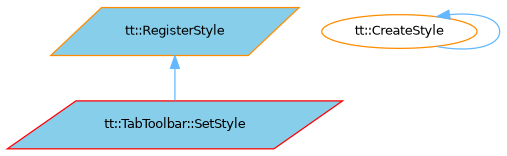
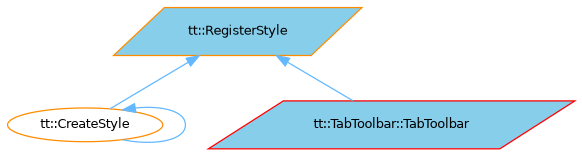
none -> (149, 85)
(175, 125) -> (392, 125)
